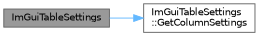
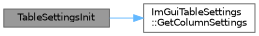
(57, 18) -> (57, 18)
